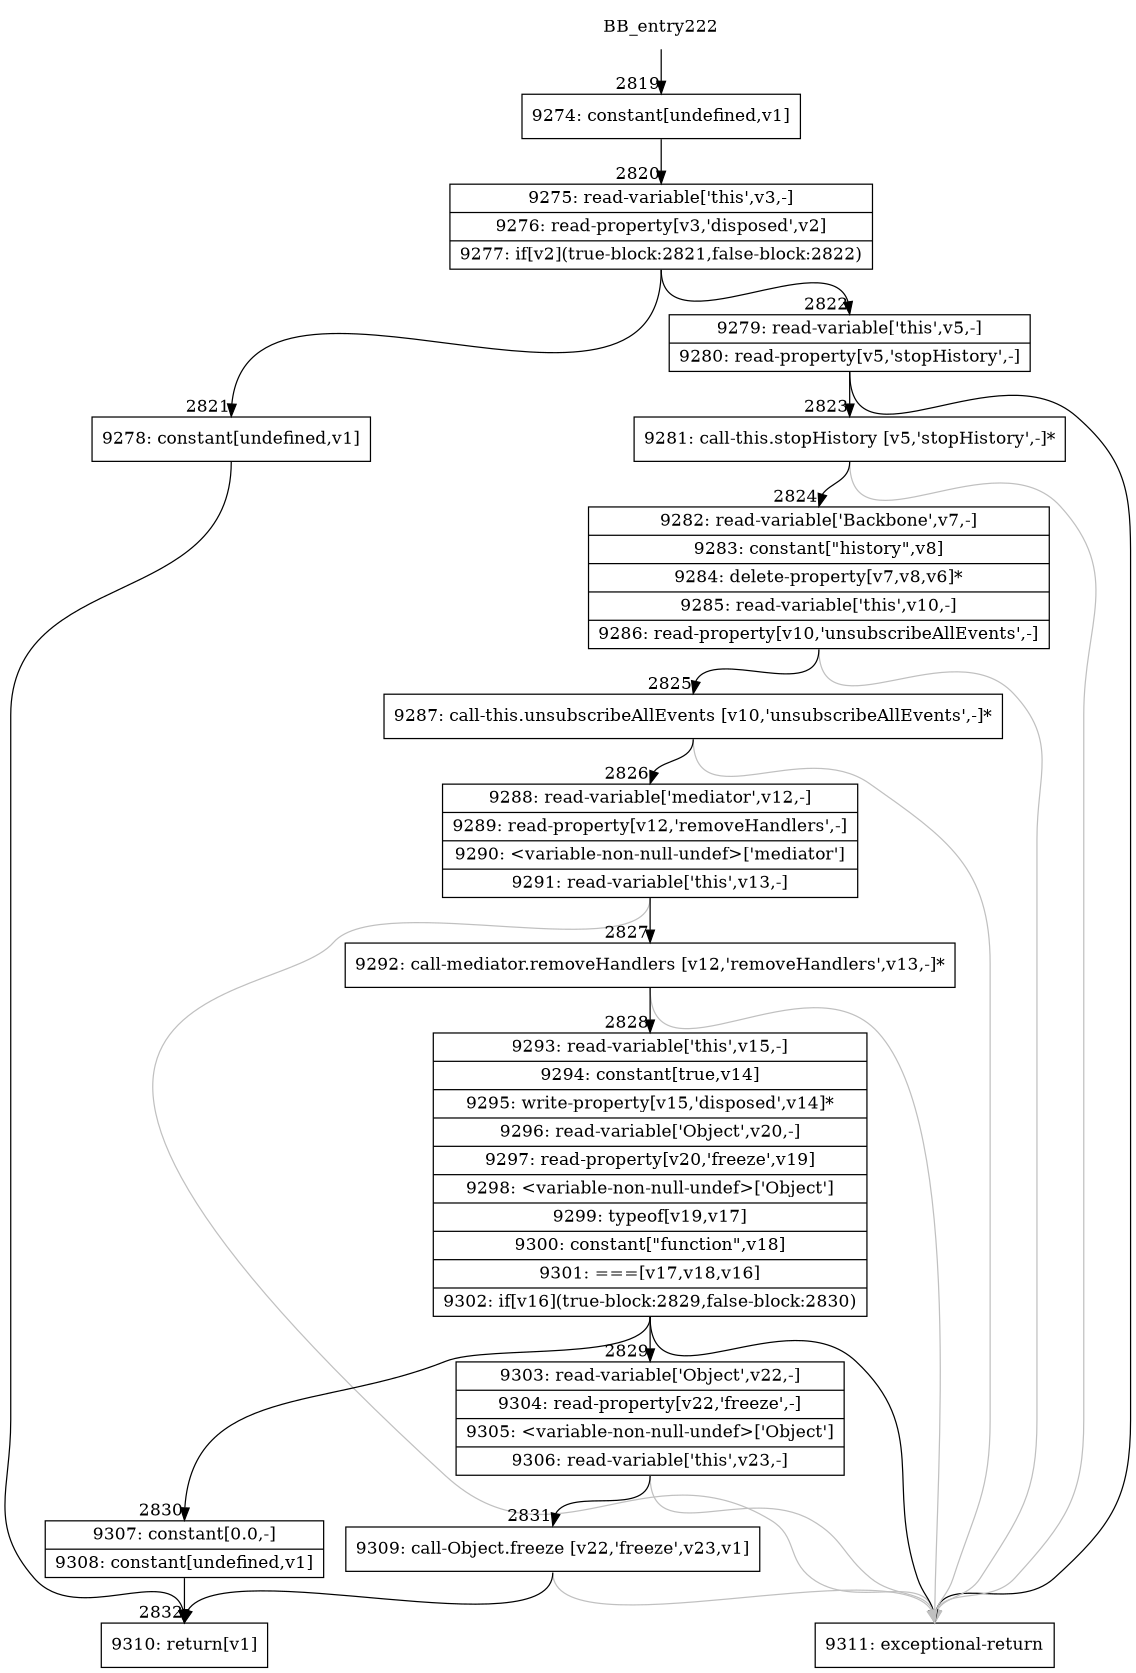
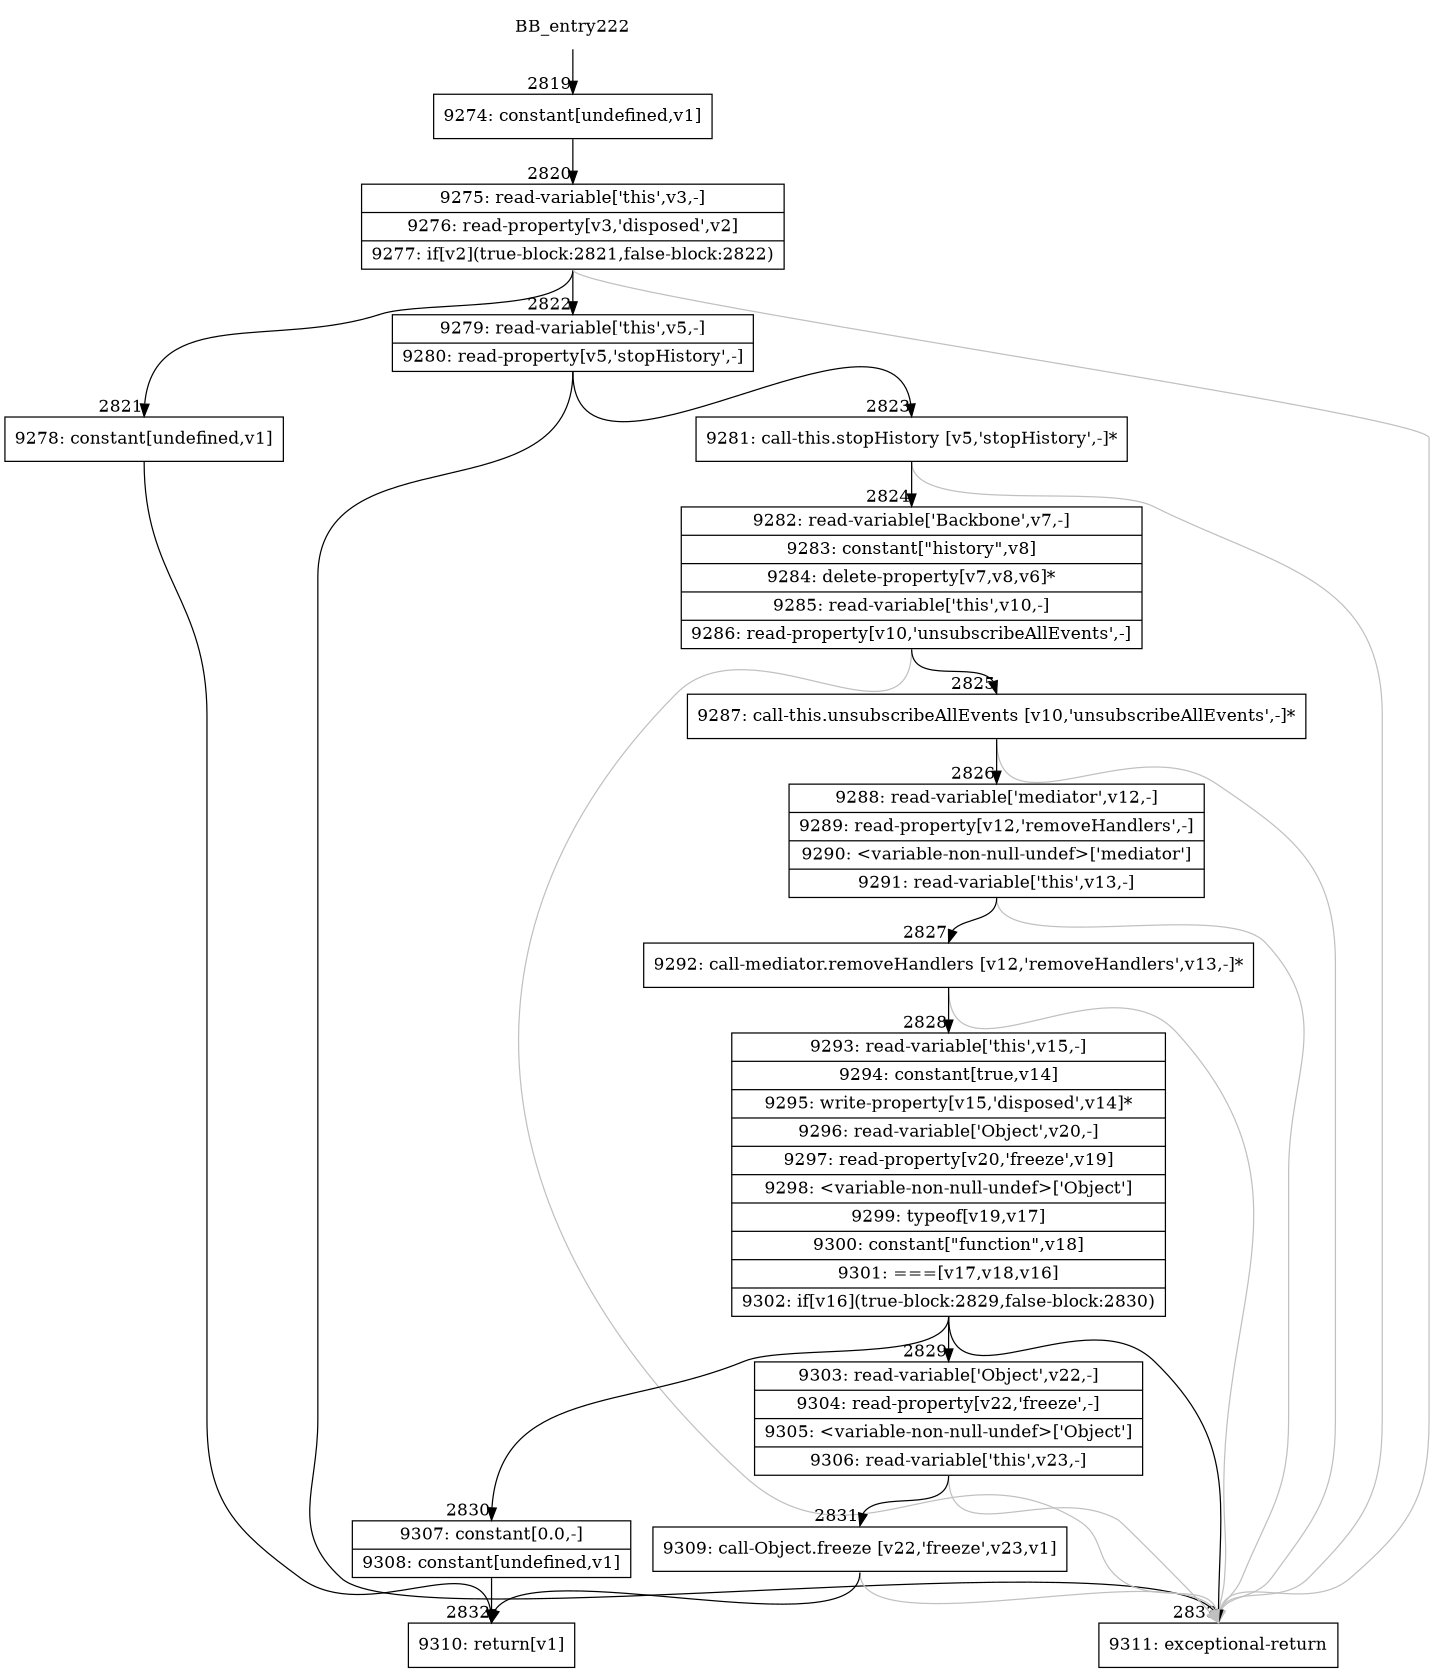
none -> (1429, 655)
